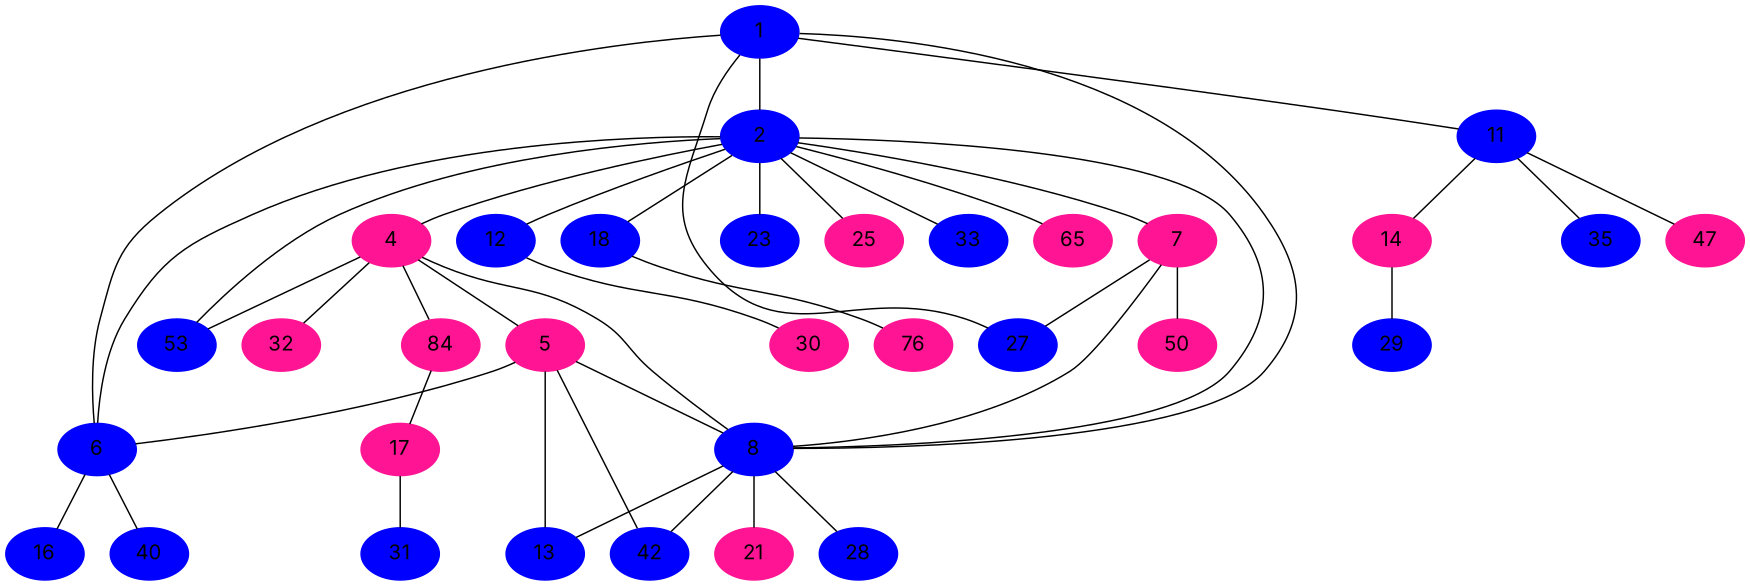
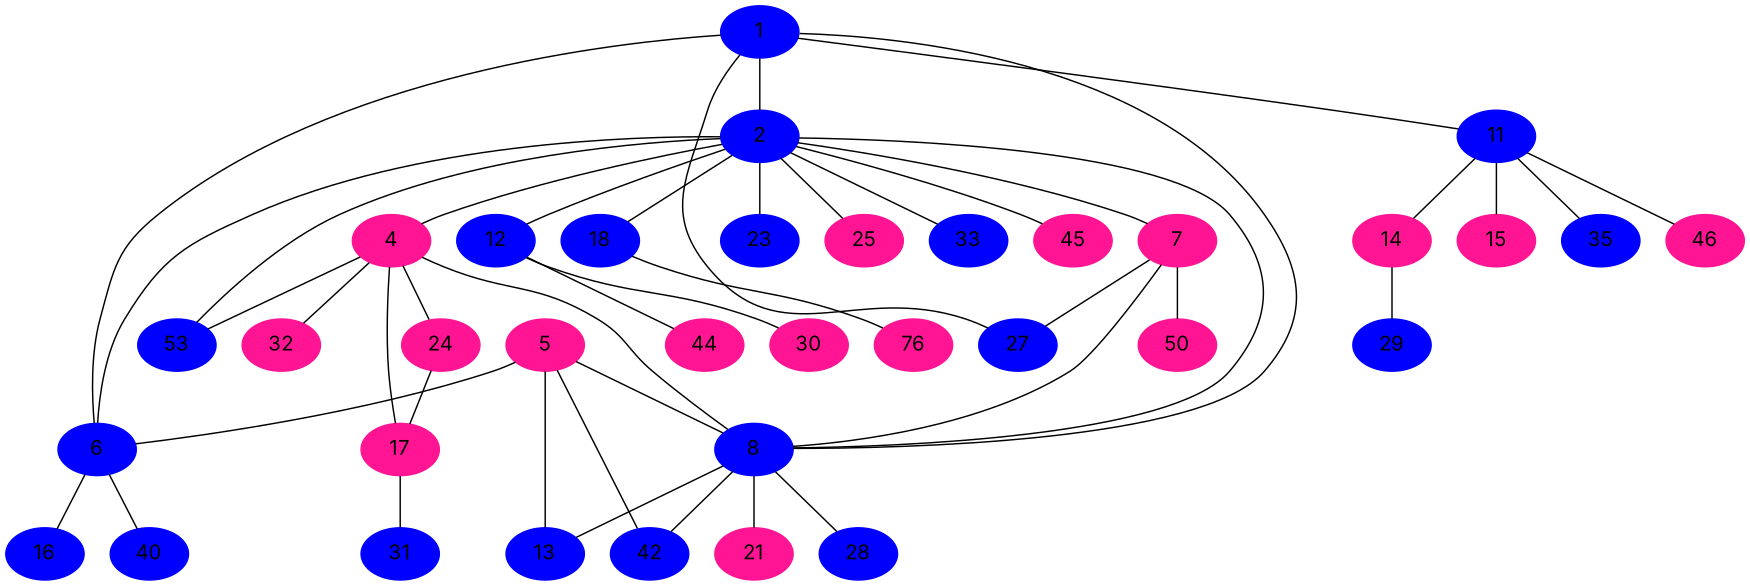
(1073, 241) -> (1073, 241)
none -> (1496, 241)
(1705, 241) -> (1705, 241)
(468, 293) -> (387, 345)
(441, 345) -> (441, 345)
none -> (705, 345)
